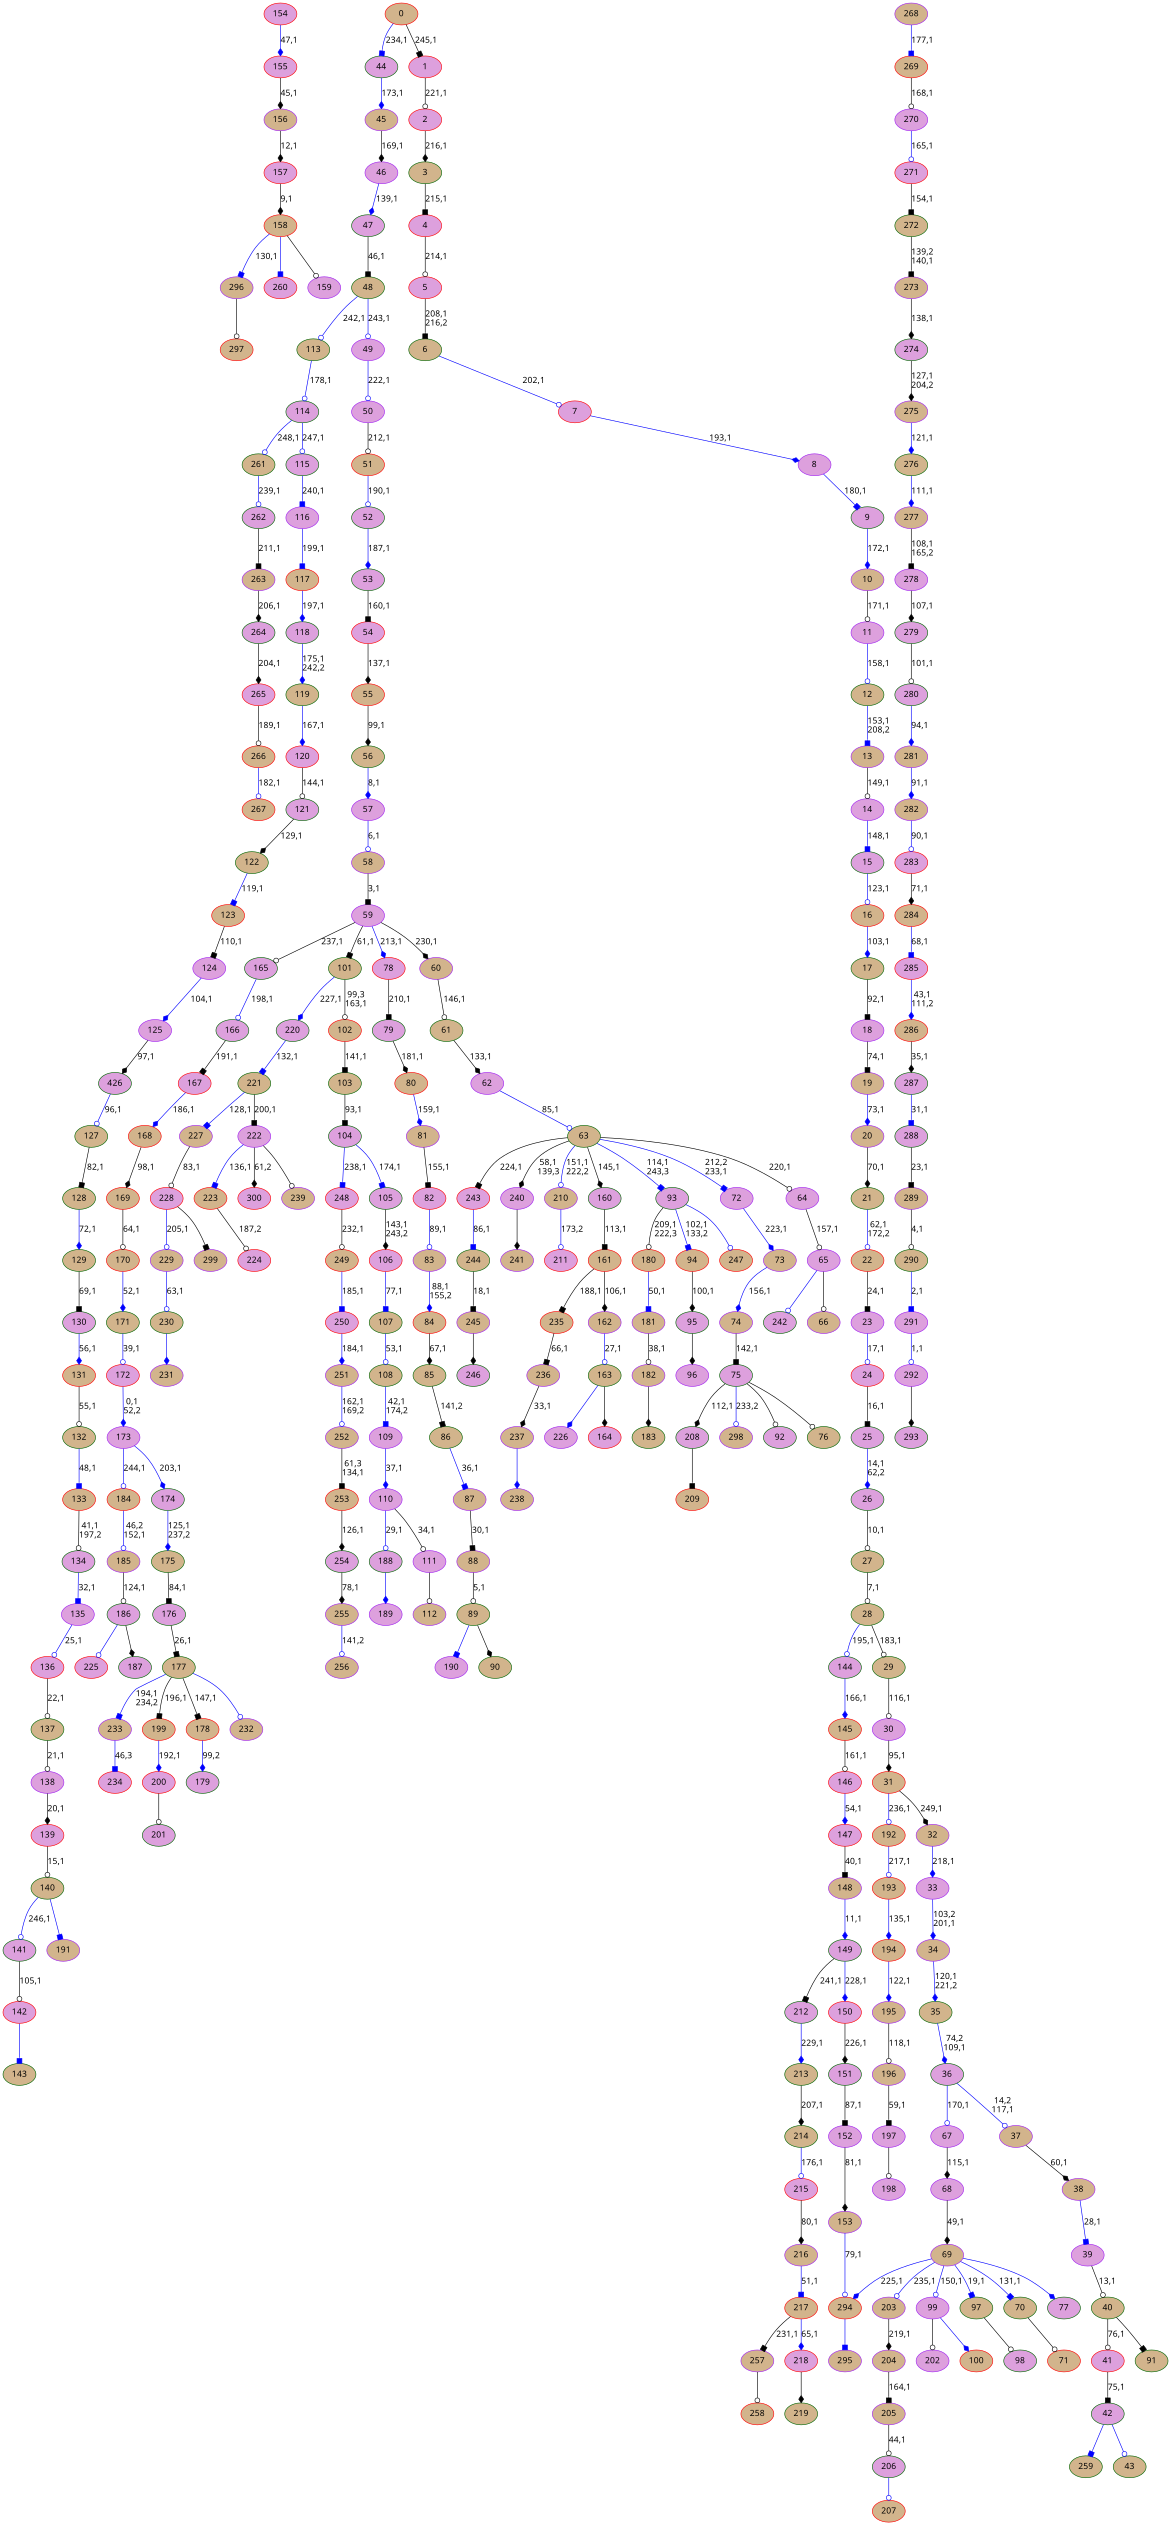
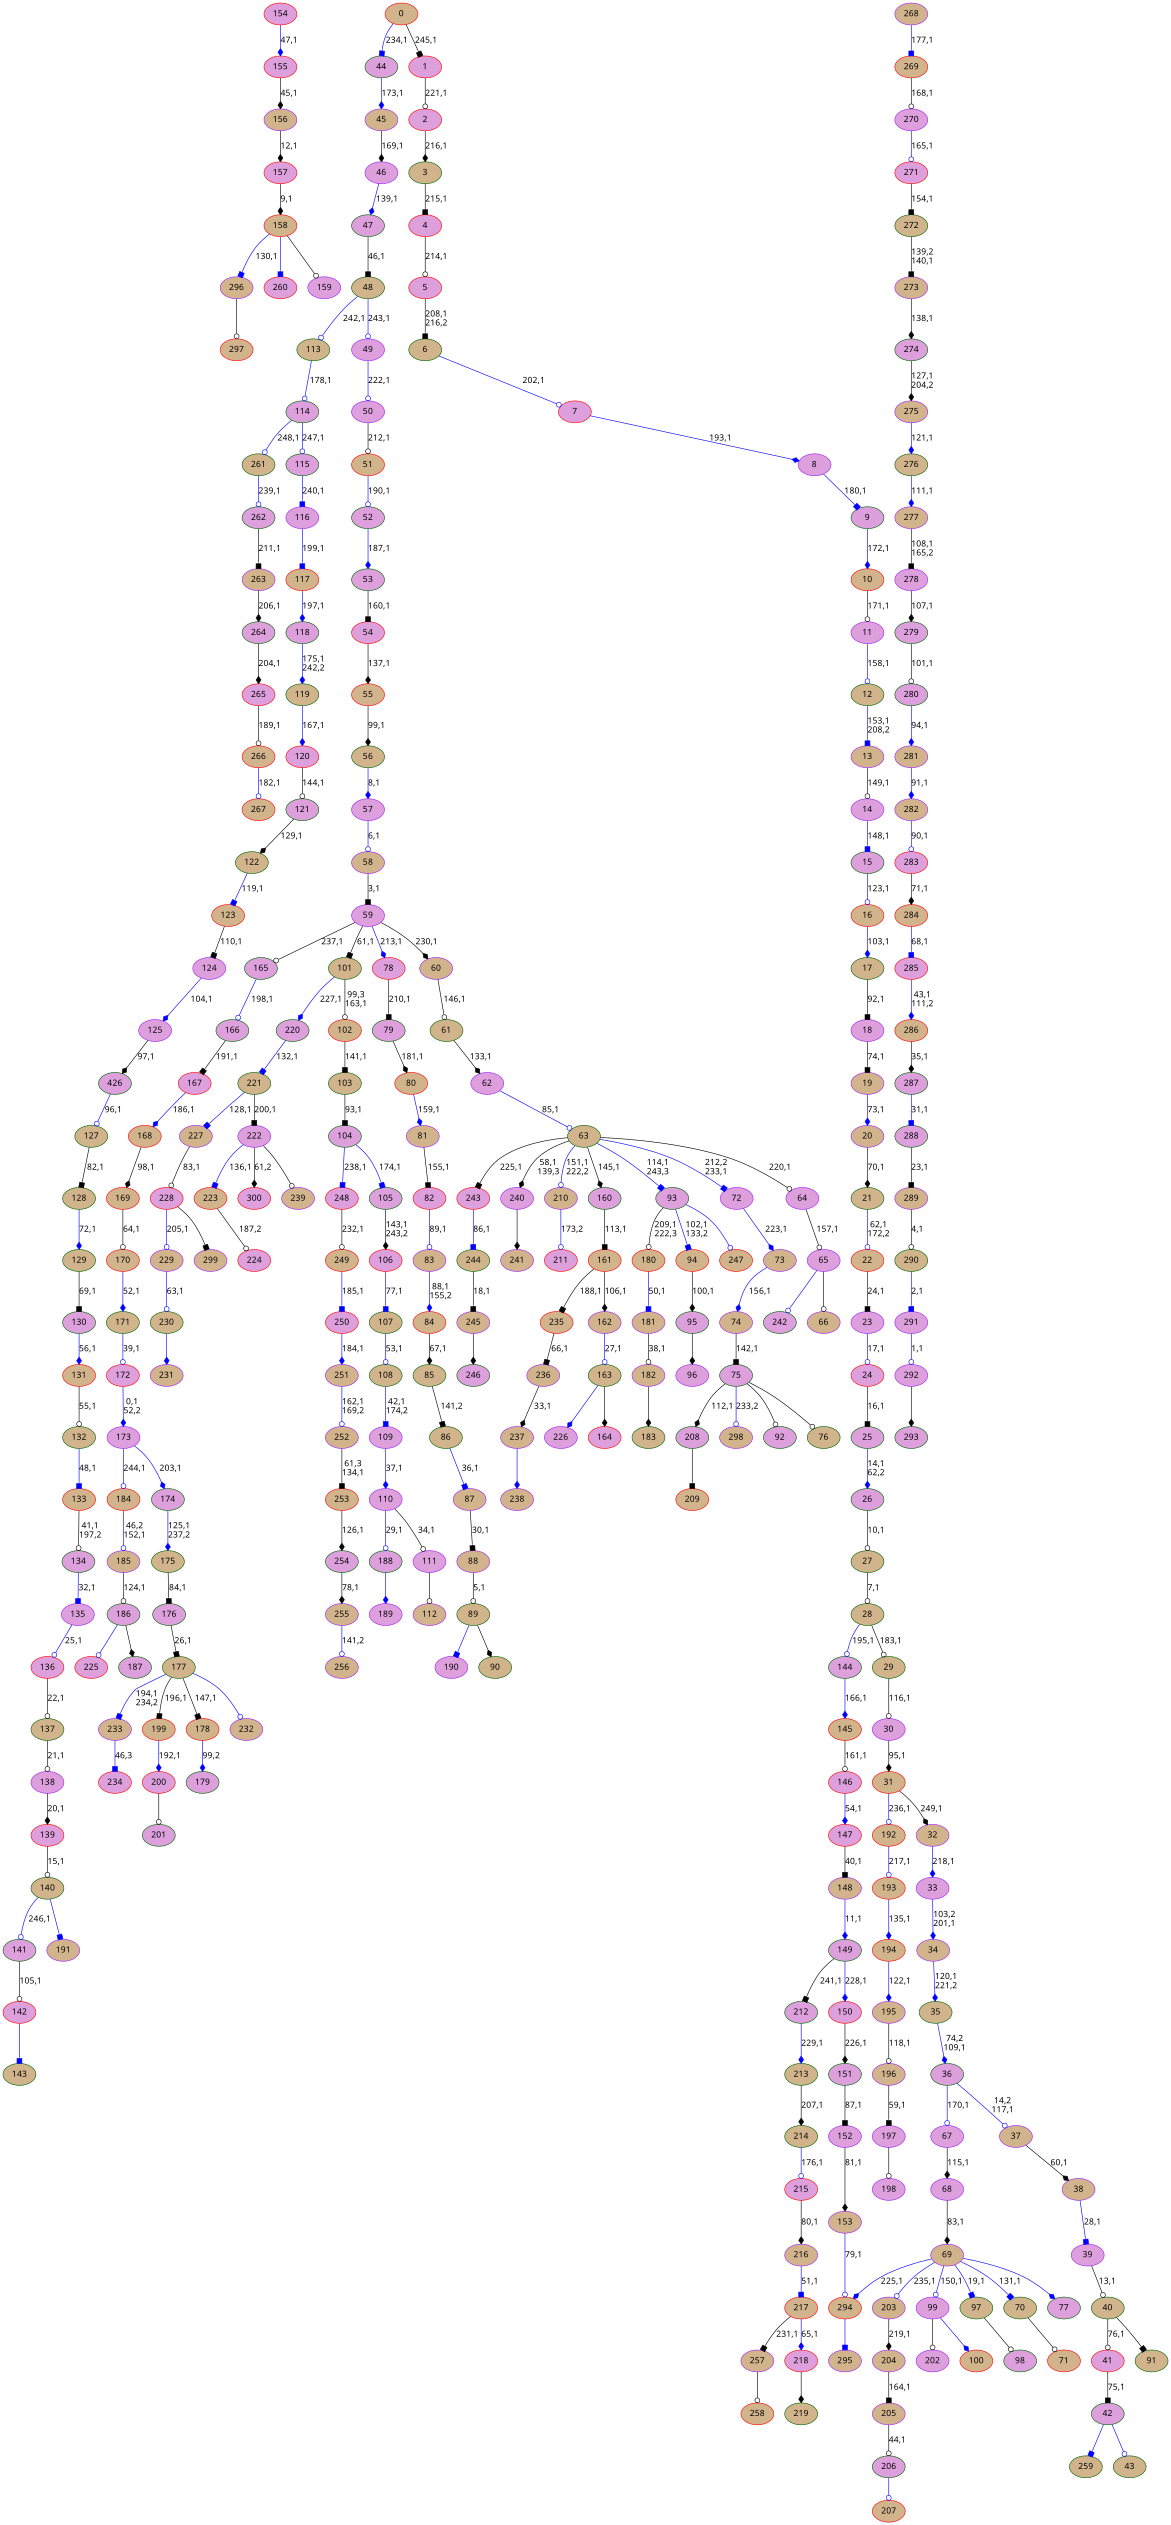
(867, 580) -> (867, 580)
(511, 1167) -> (511, 1167)
(956, 2222) -> (956, 2222)
